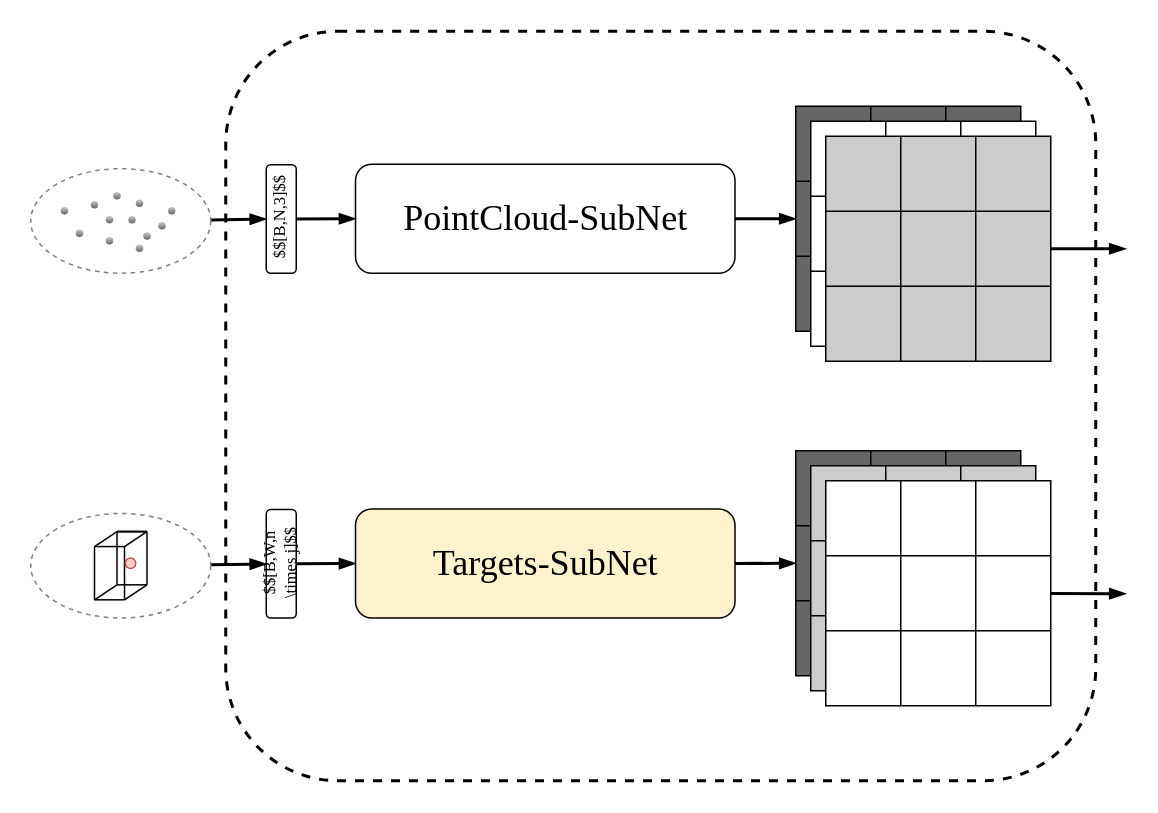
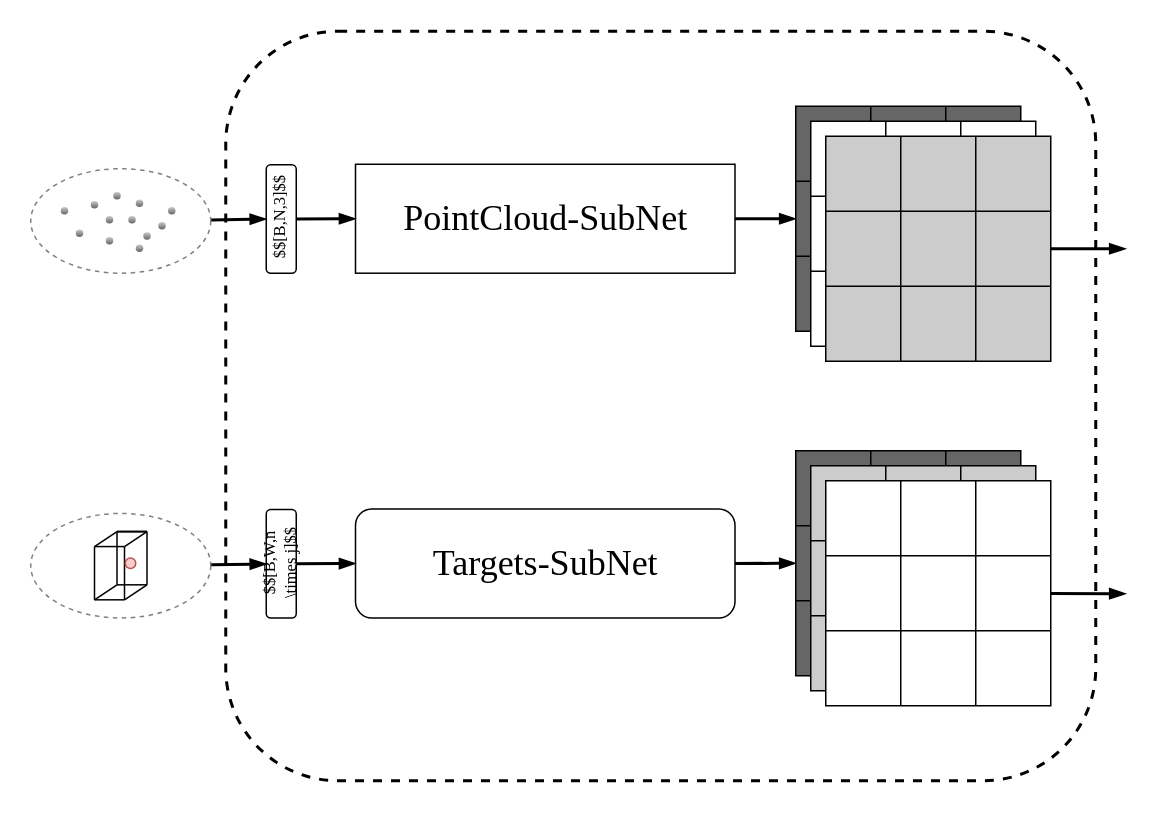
(545, 219) -> (545, 219)
(545, 563) -> (545, 563)
